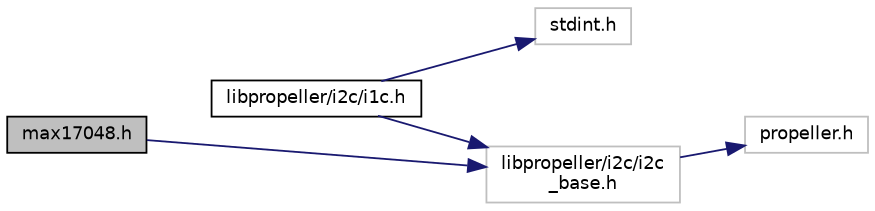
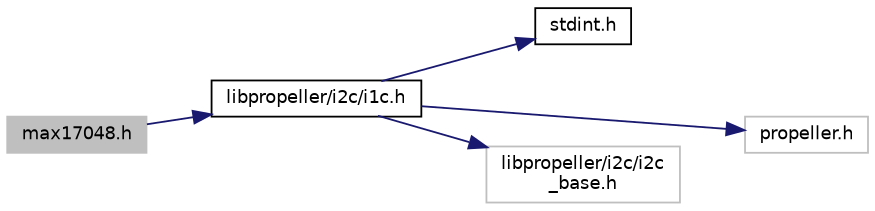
(583, 26) -> (583, 26)
(77, 135) -> (77, 135)
(307, 153) -> (170, 121)
(704, 153) -> (574, 118)
